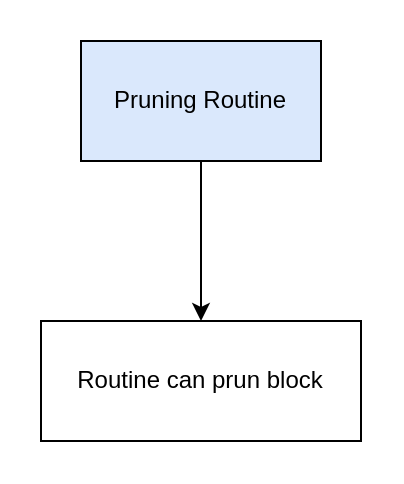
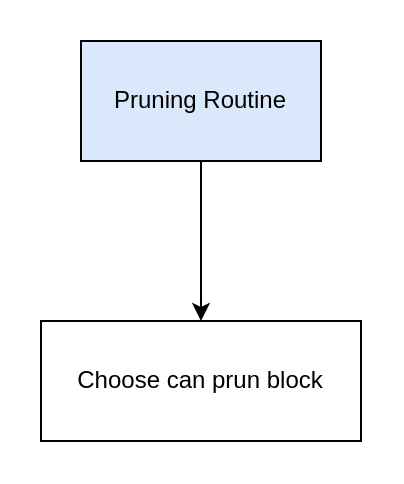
(201, 381) -> (201, 381)
